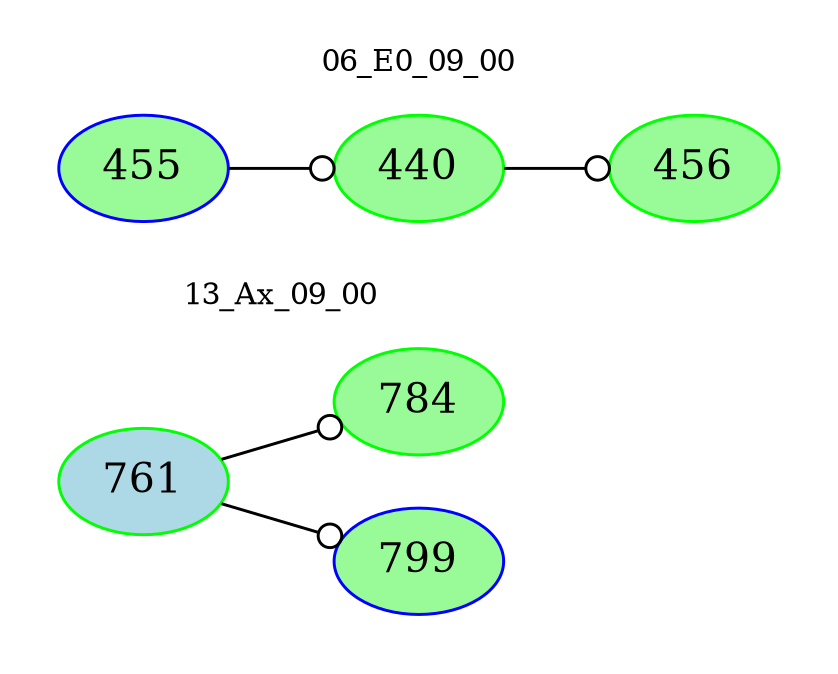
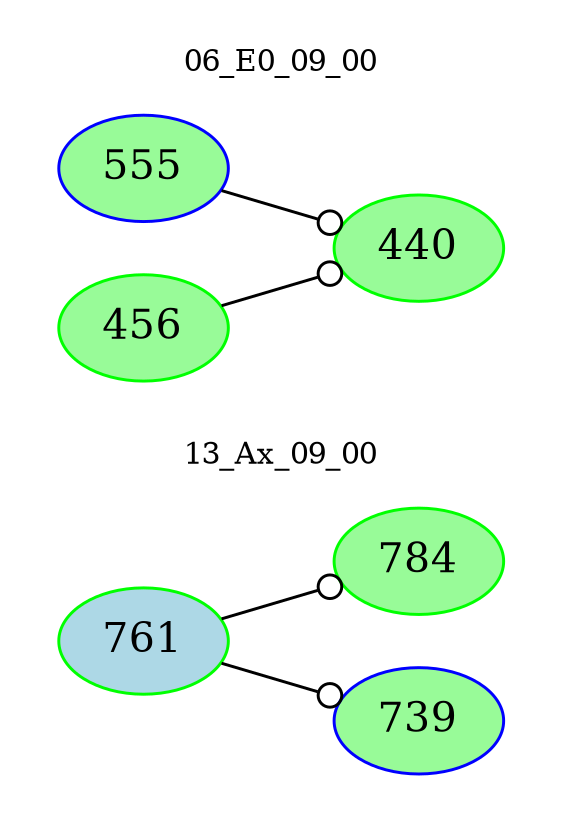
(144, 168) -> (144, 168)
(545, 168) -> (270, 291)
(419, 561) -> (419, 721)
